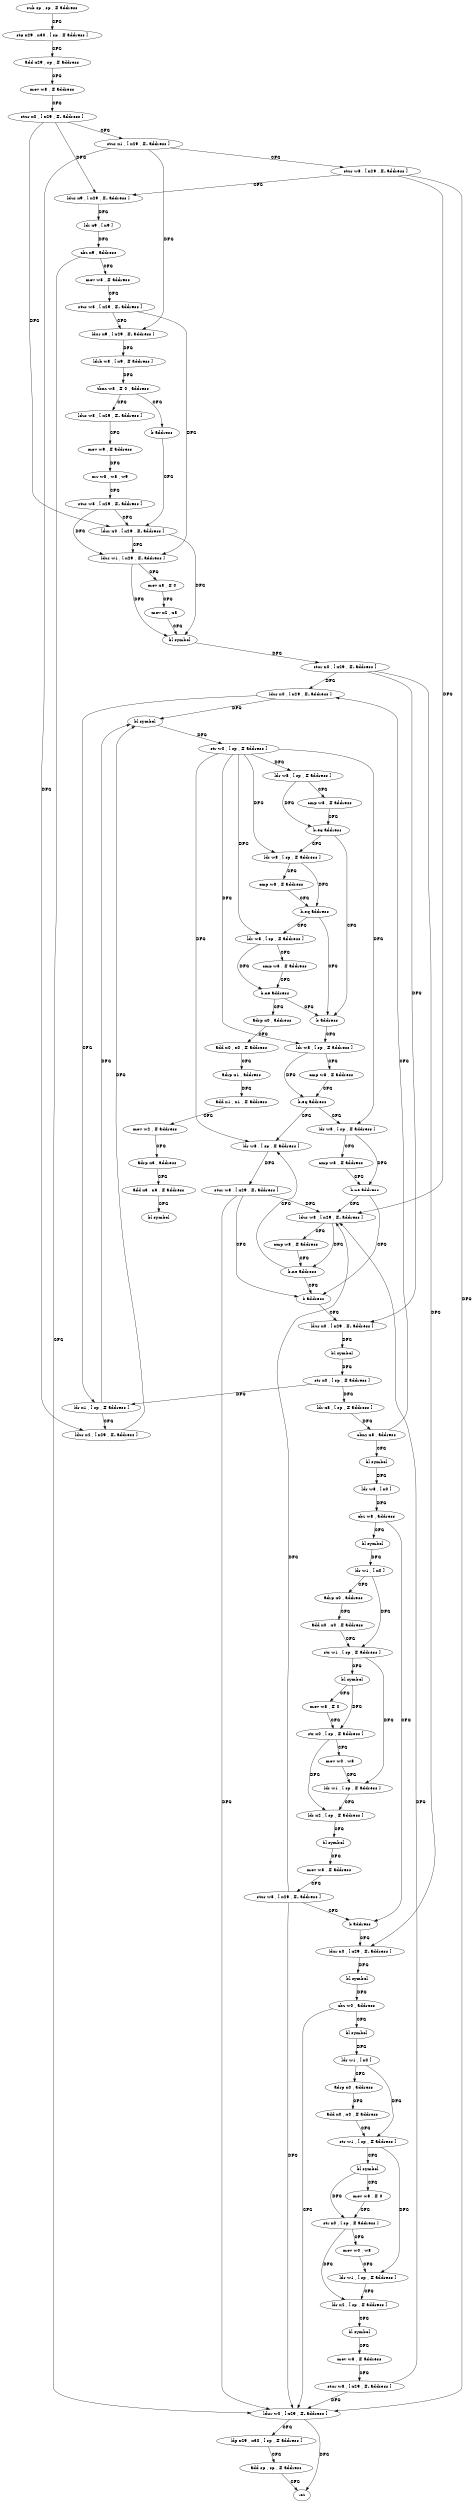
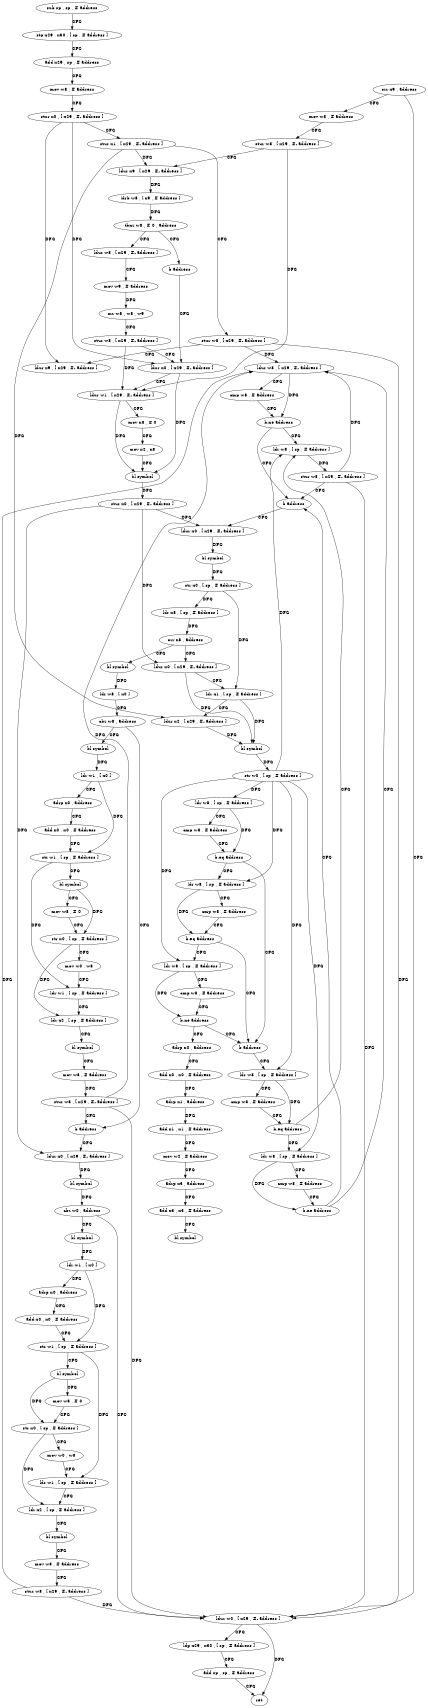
(99, 226) -> none
(99, 253) -> (399, 90)
(377, 1435) -> (186, 640)
(382, 1503) -> (122, 708)
